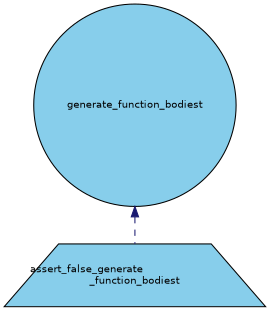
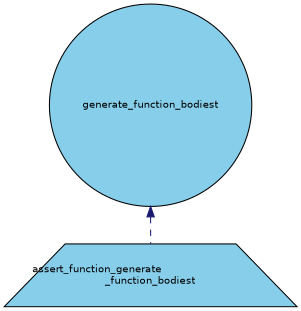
(135, 275) -> (151, 275)
